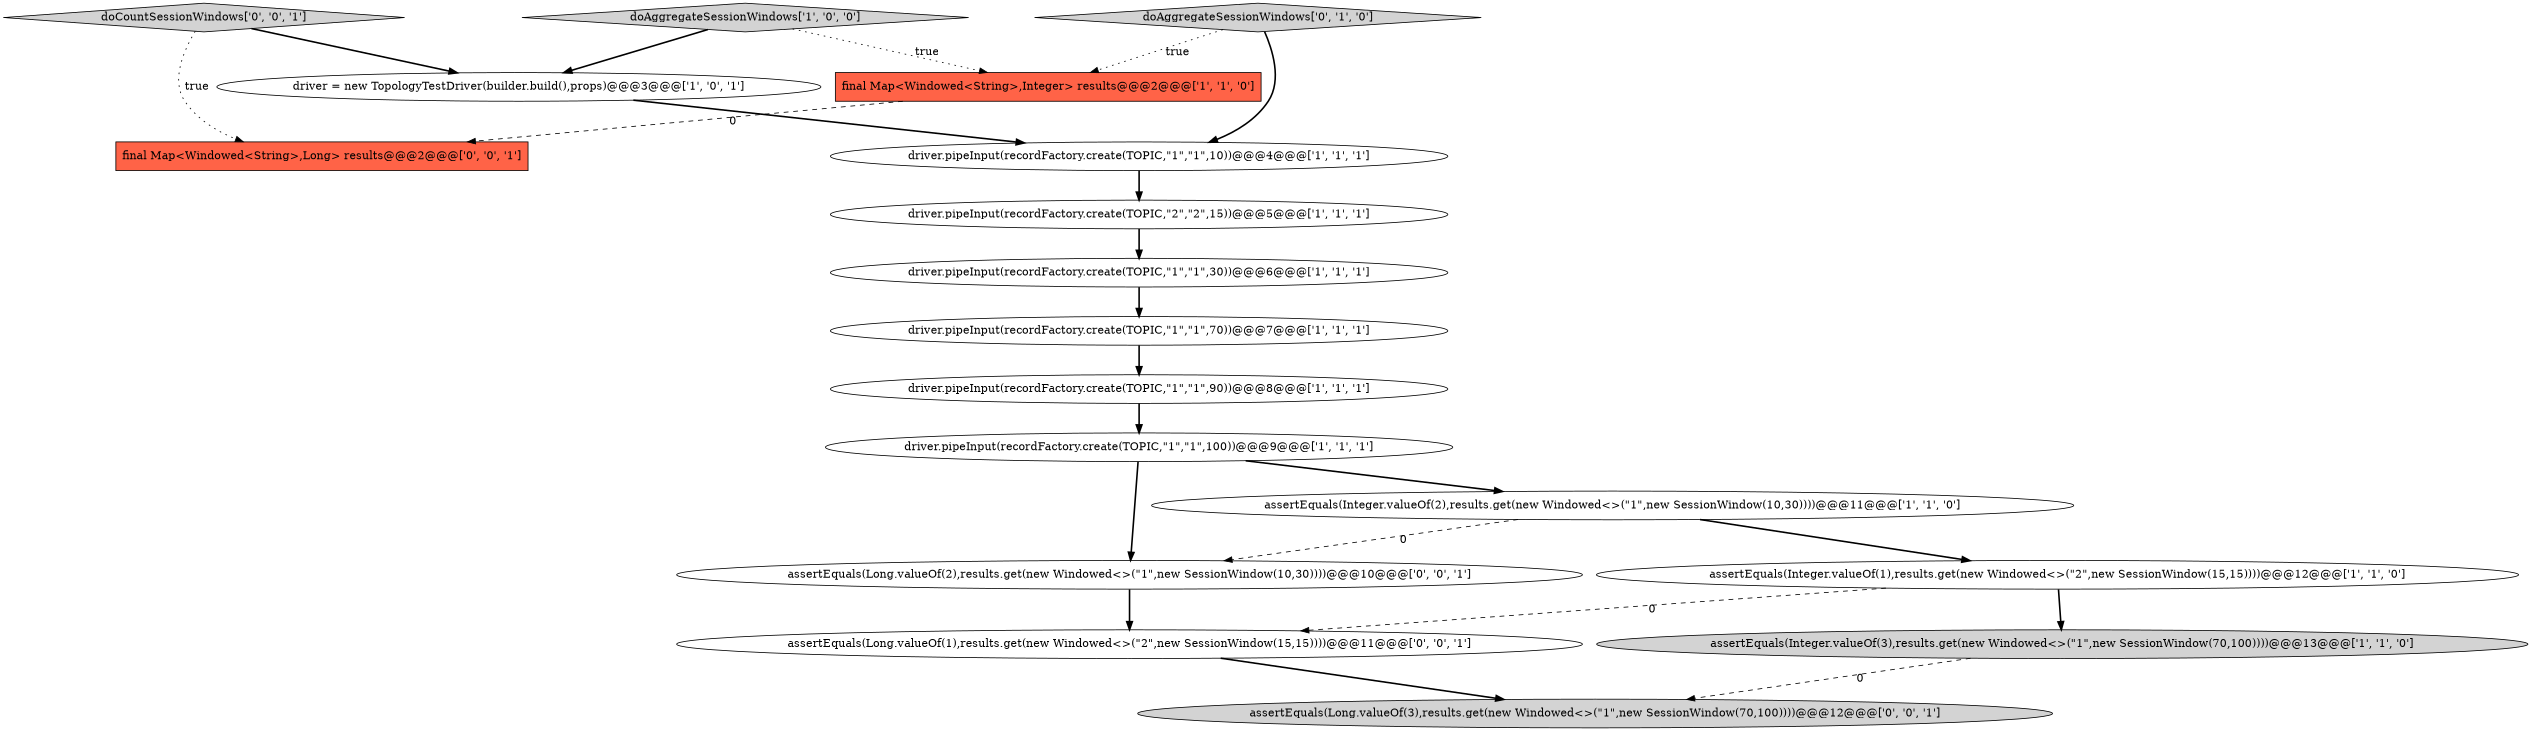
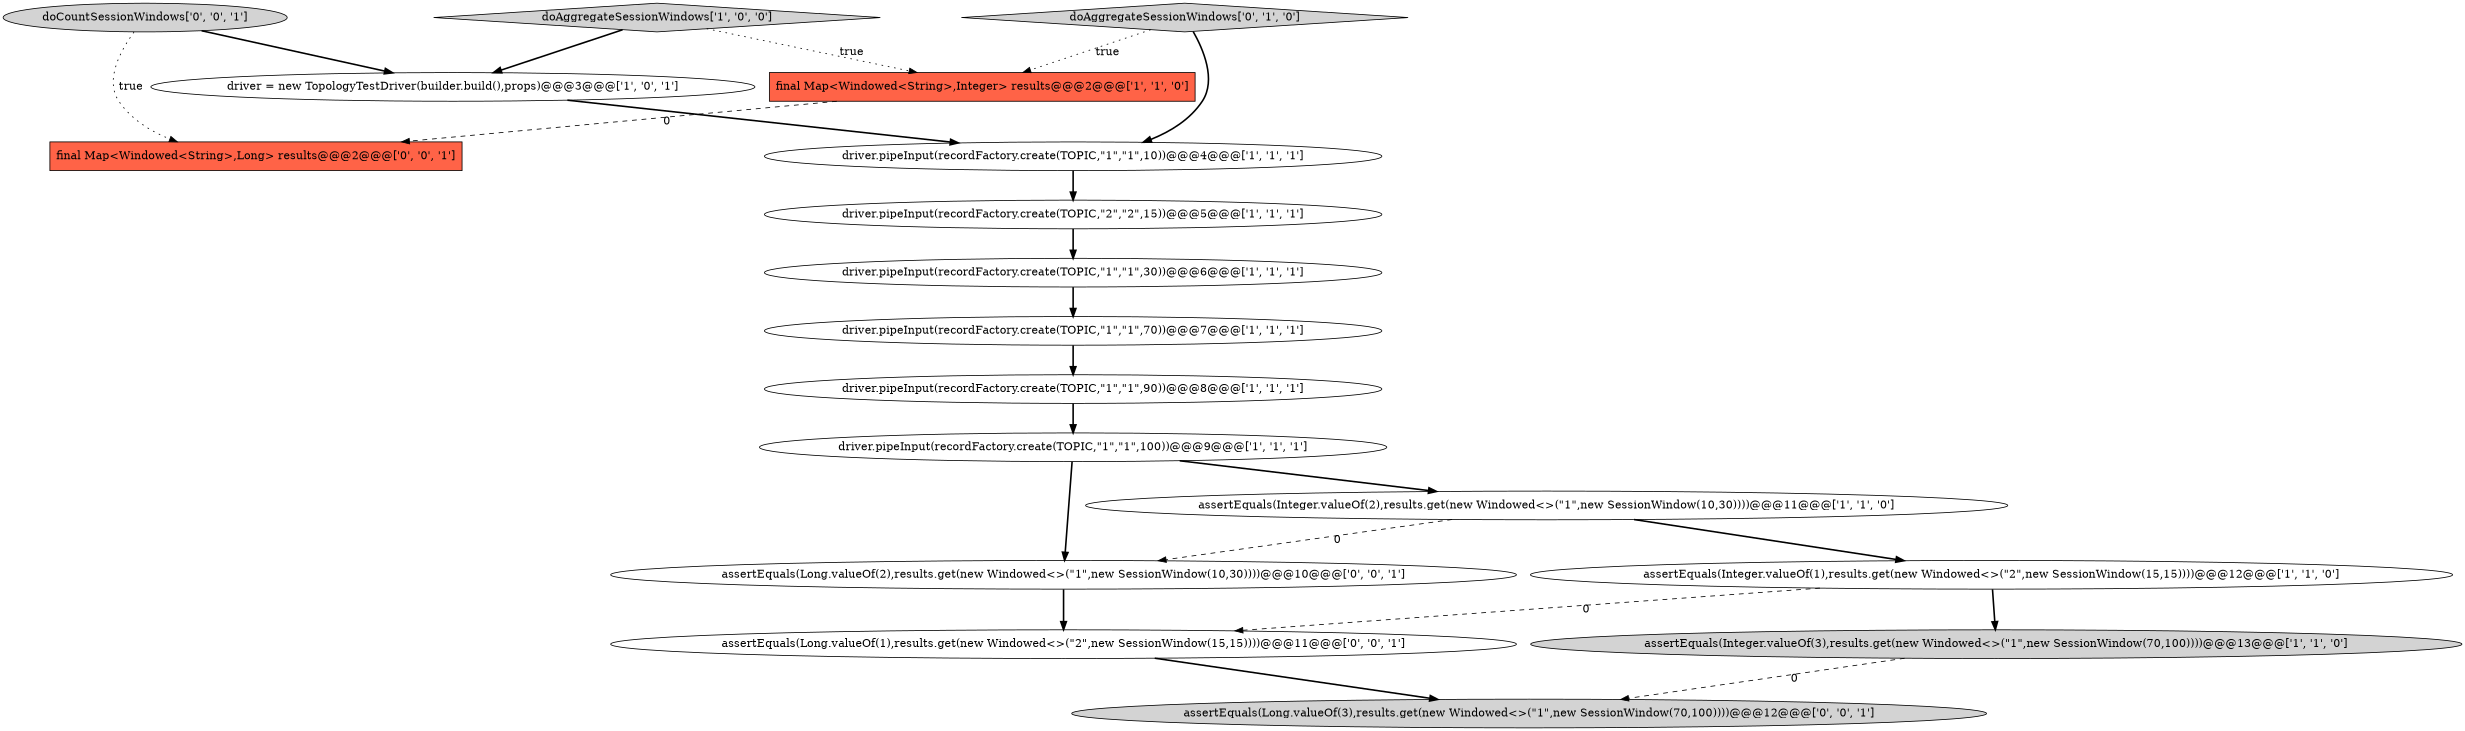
(204, 18) -> (145, 18)
